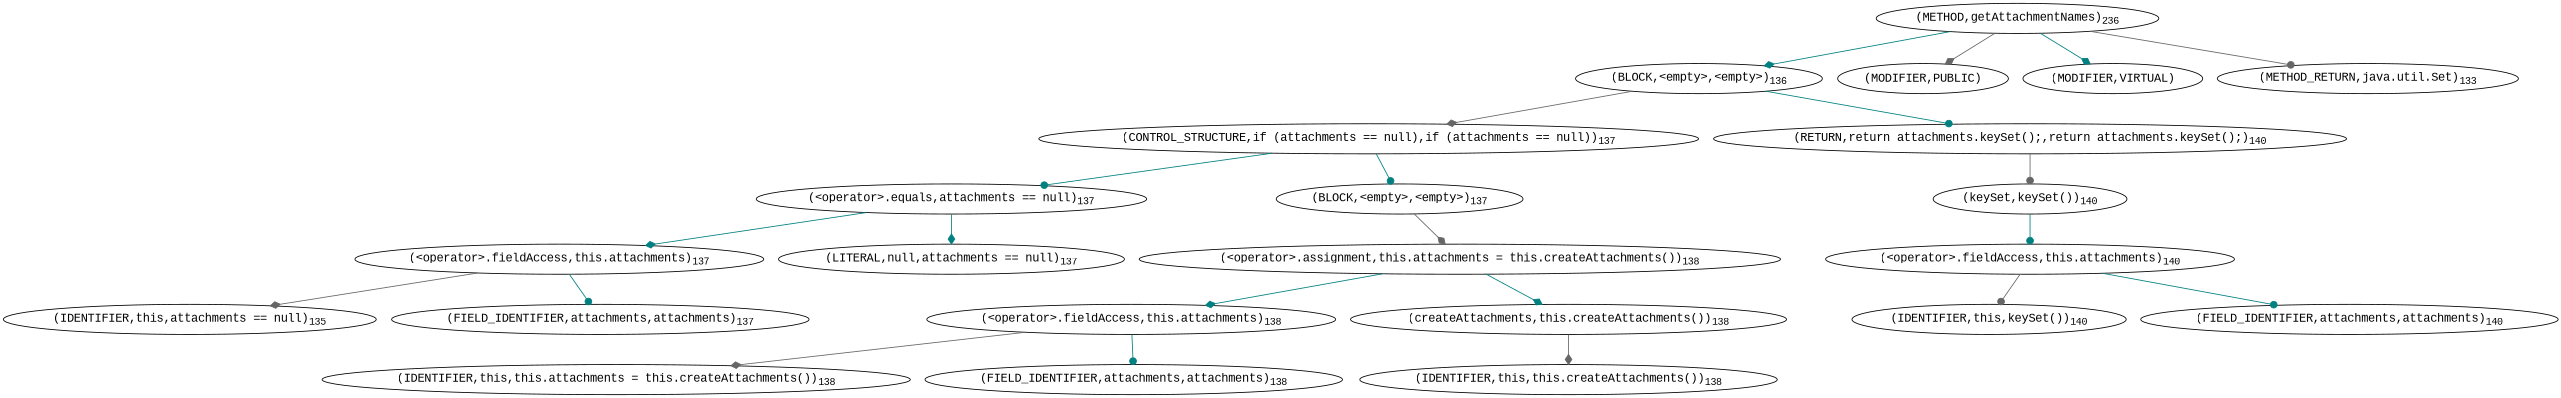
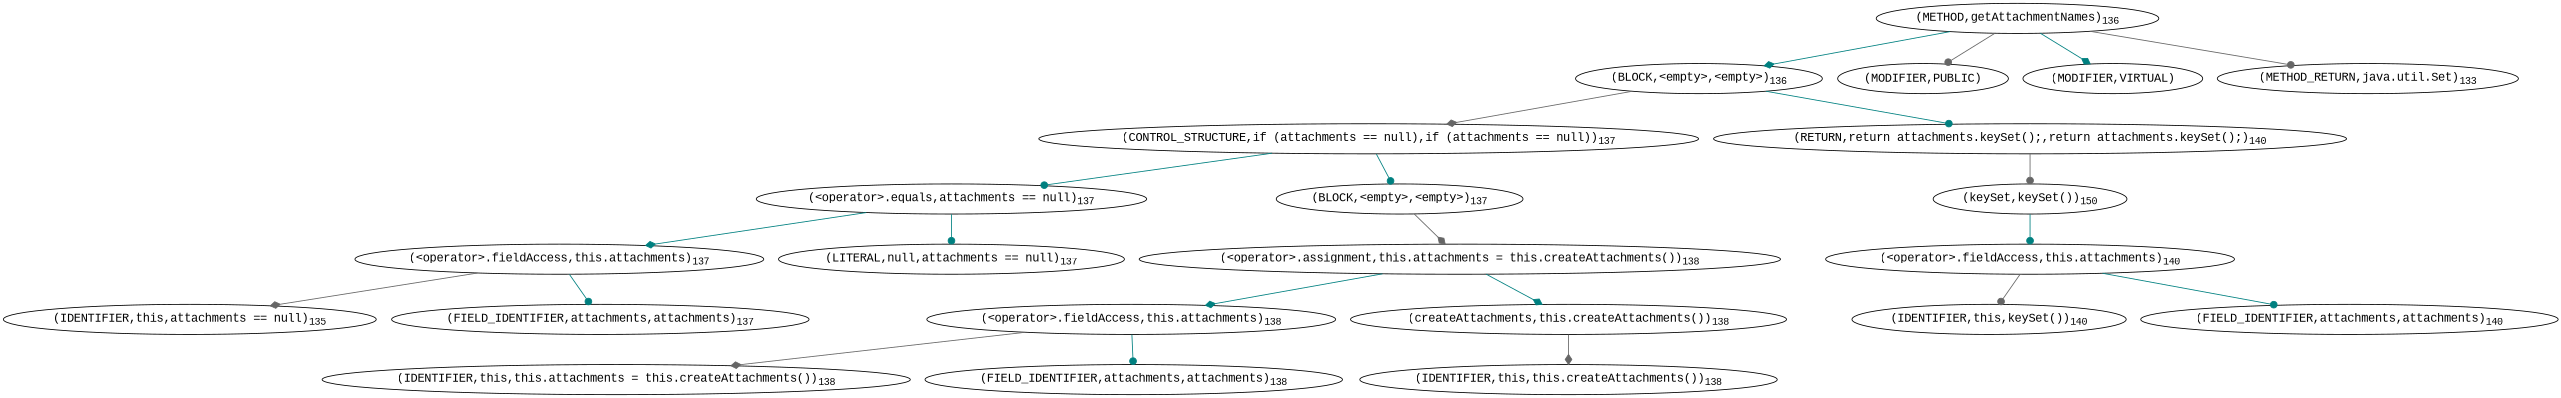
(2111, 17) -> (2111, 17)
(1973, 47) -> (1973, 47)
(2089, 198) -> (2089, 198)
(951, 226) -> (951, 226)
